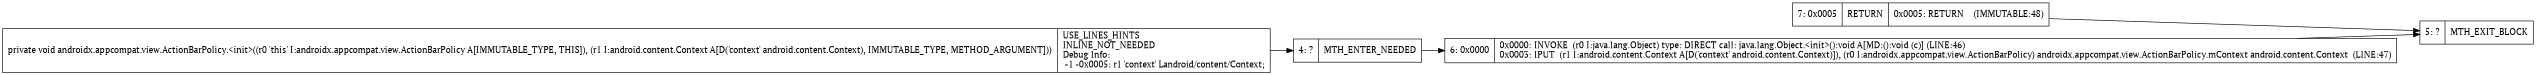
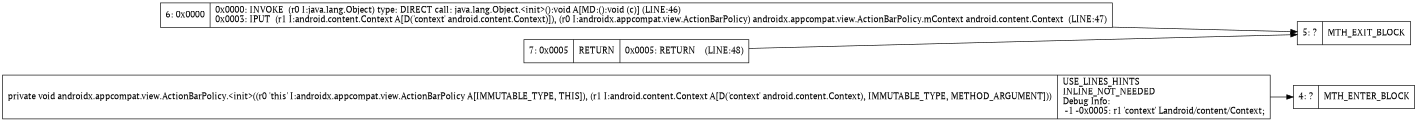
(1969, 14) -> (684, 51)
(1370, 50) -> (1367, 97)
(1430, 51) -> none
